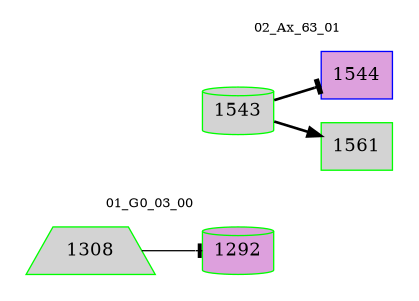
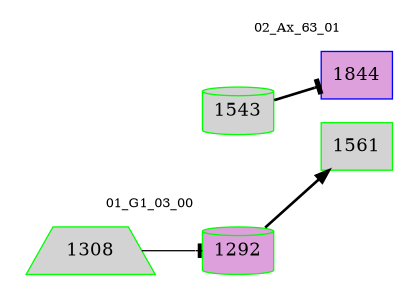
(357, 75) -> (357, 75)
(291, 127) -> (293, 202)
(150, 204) -> (150, 204)
